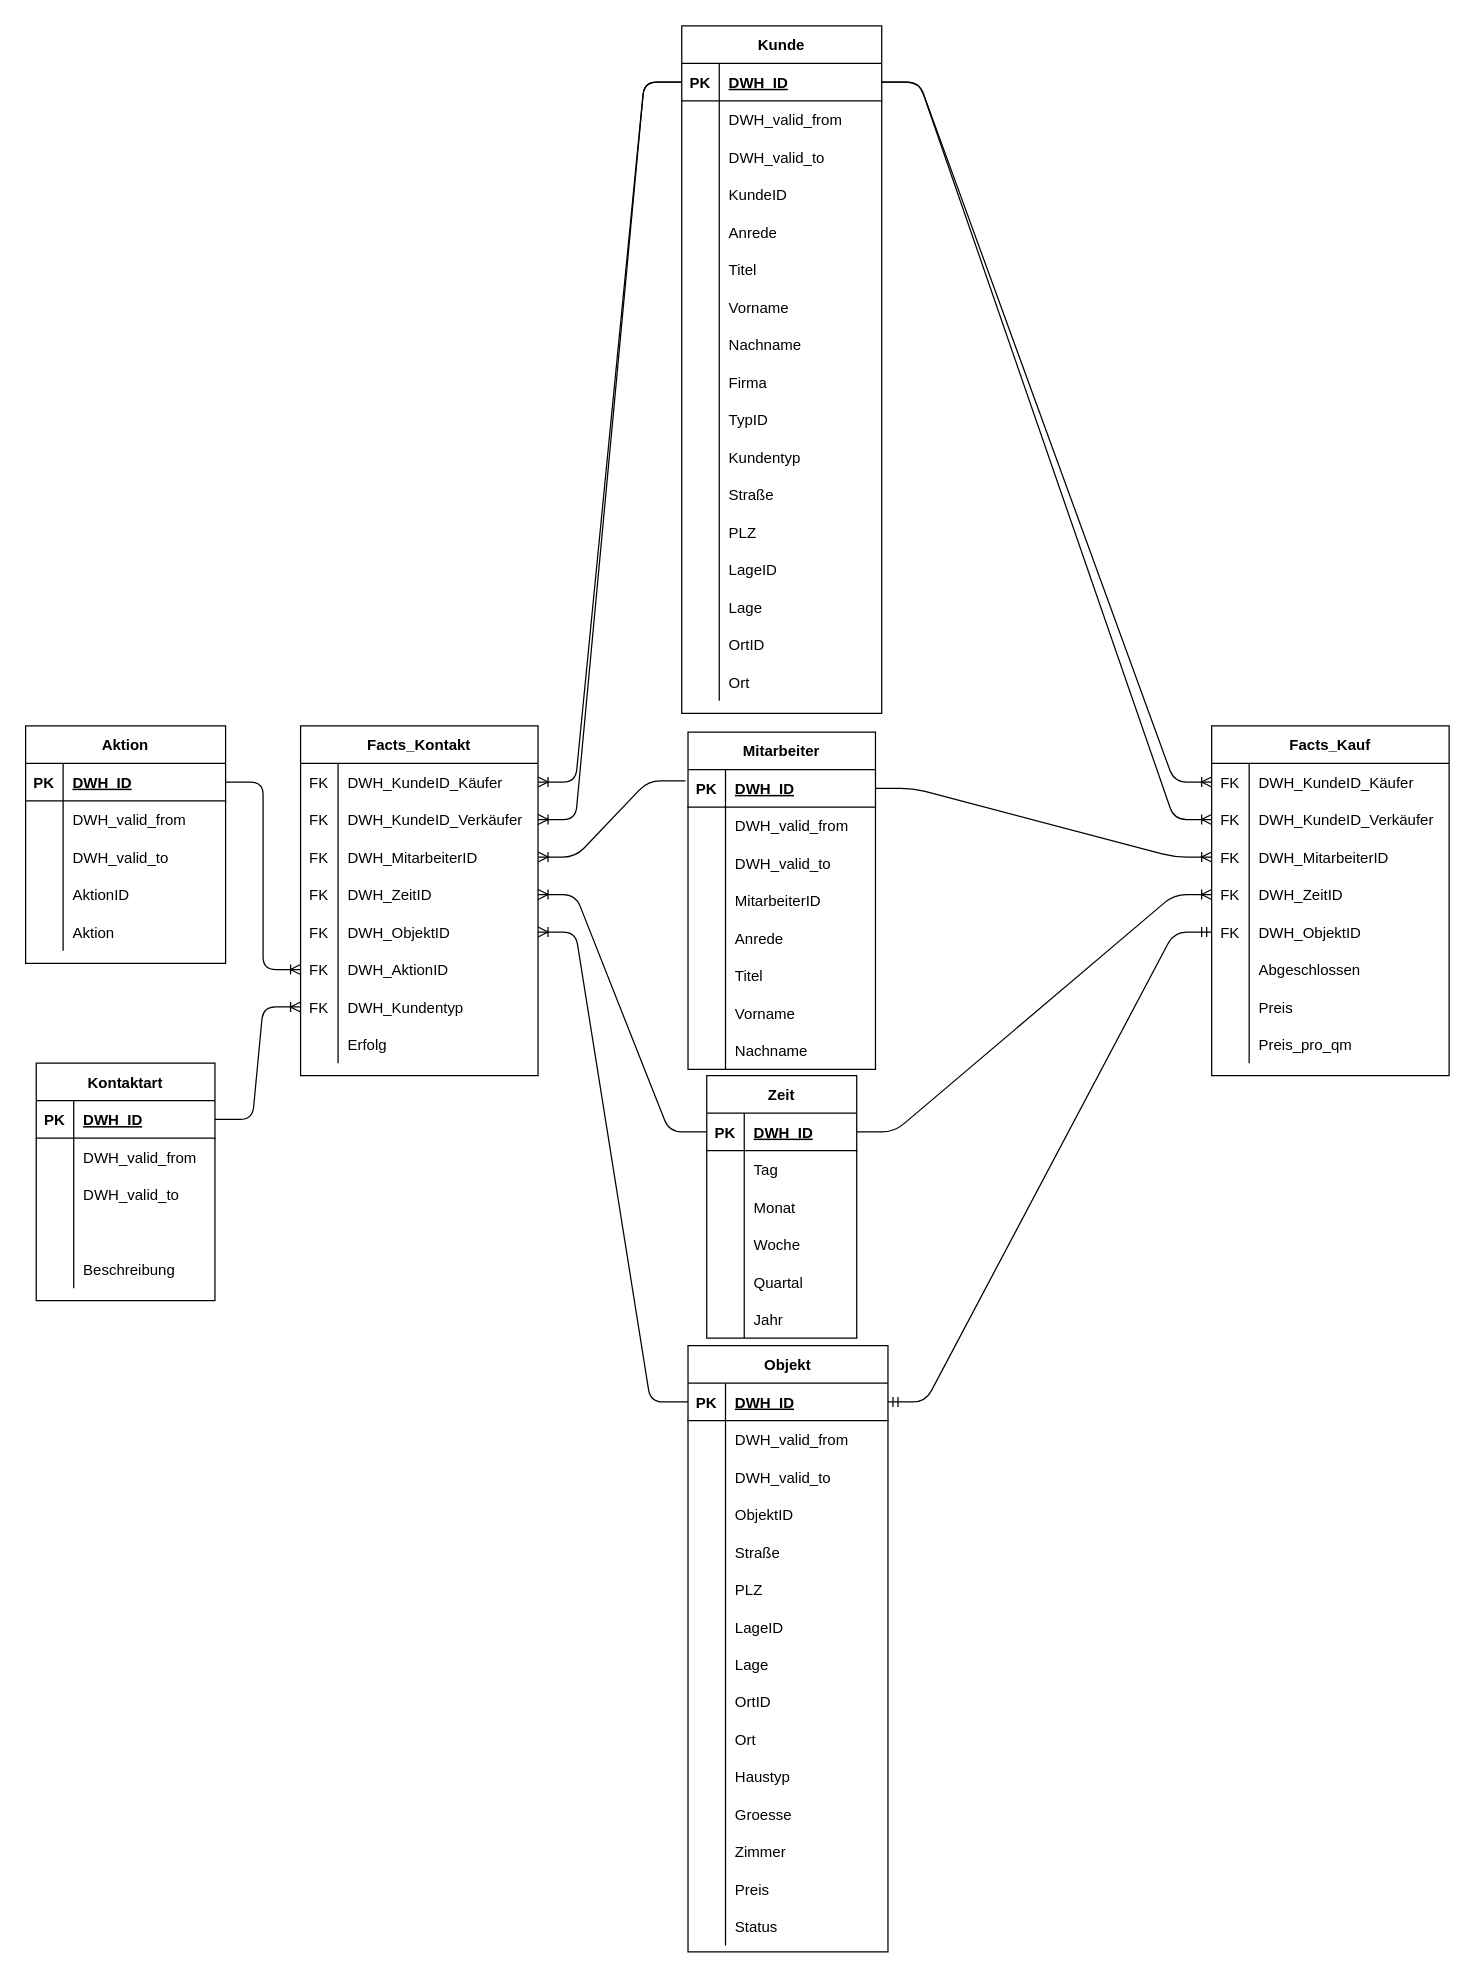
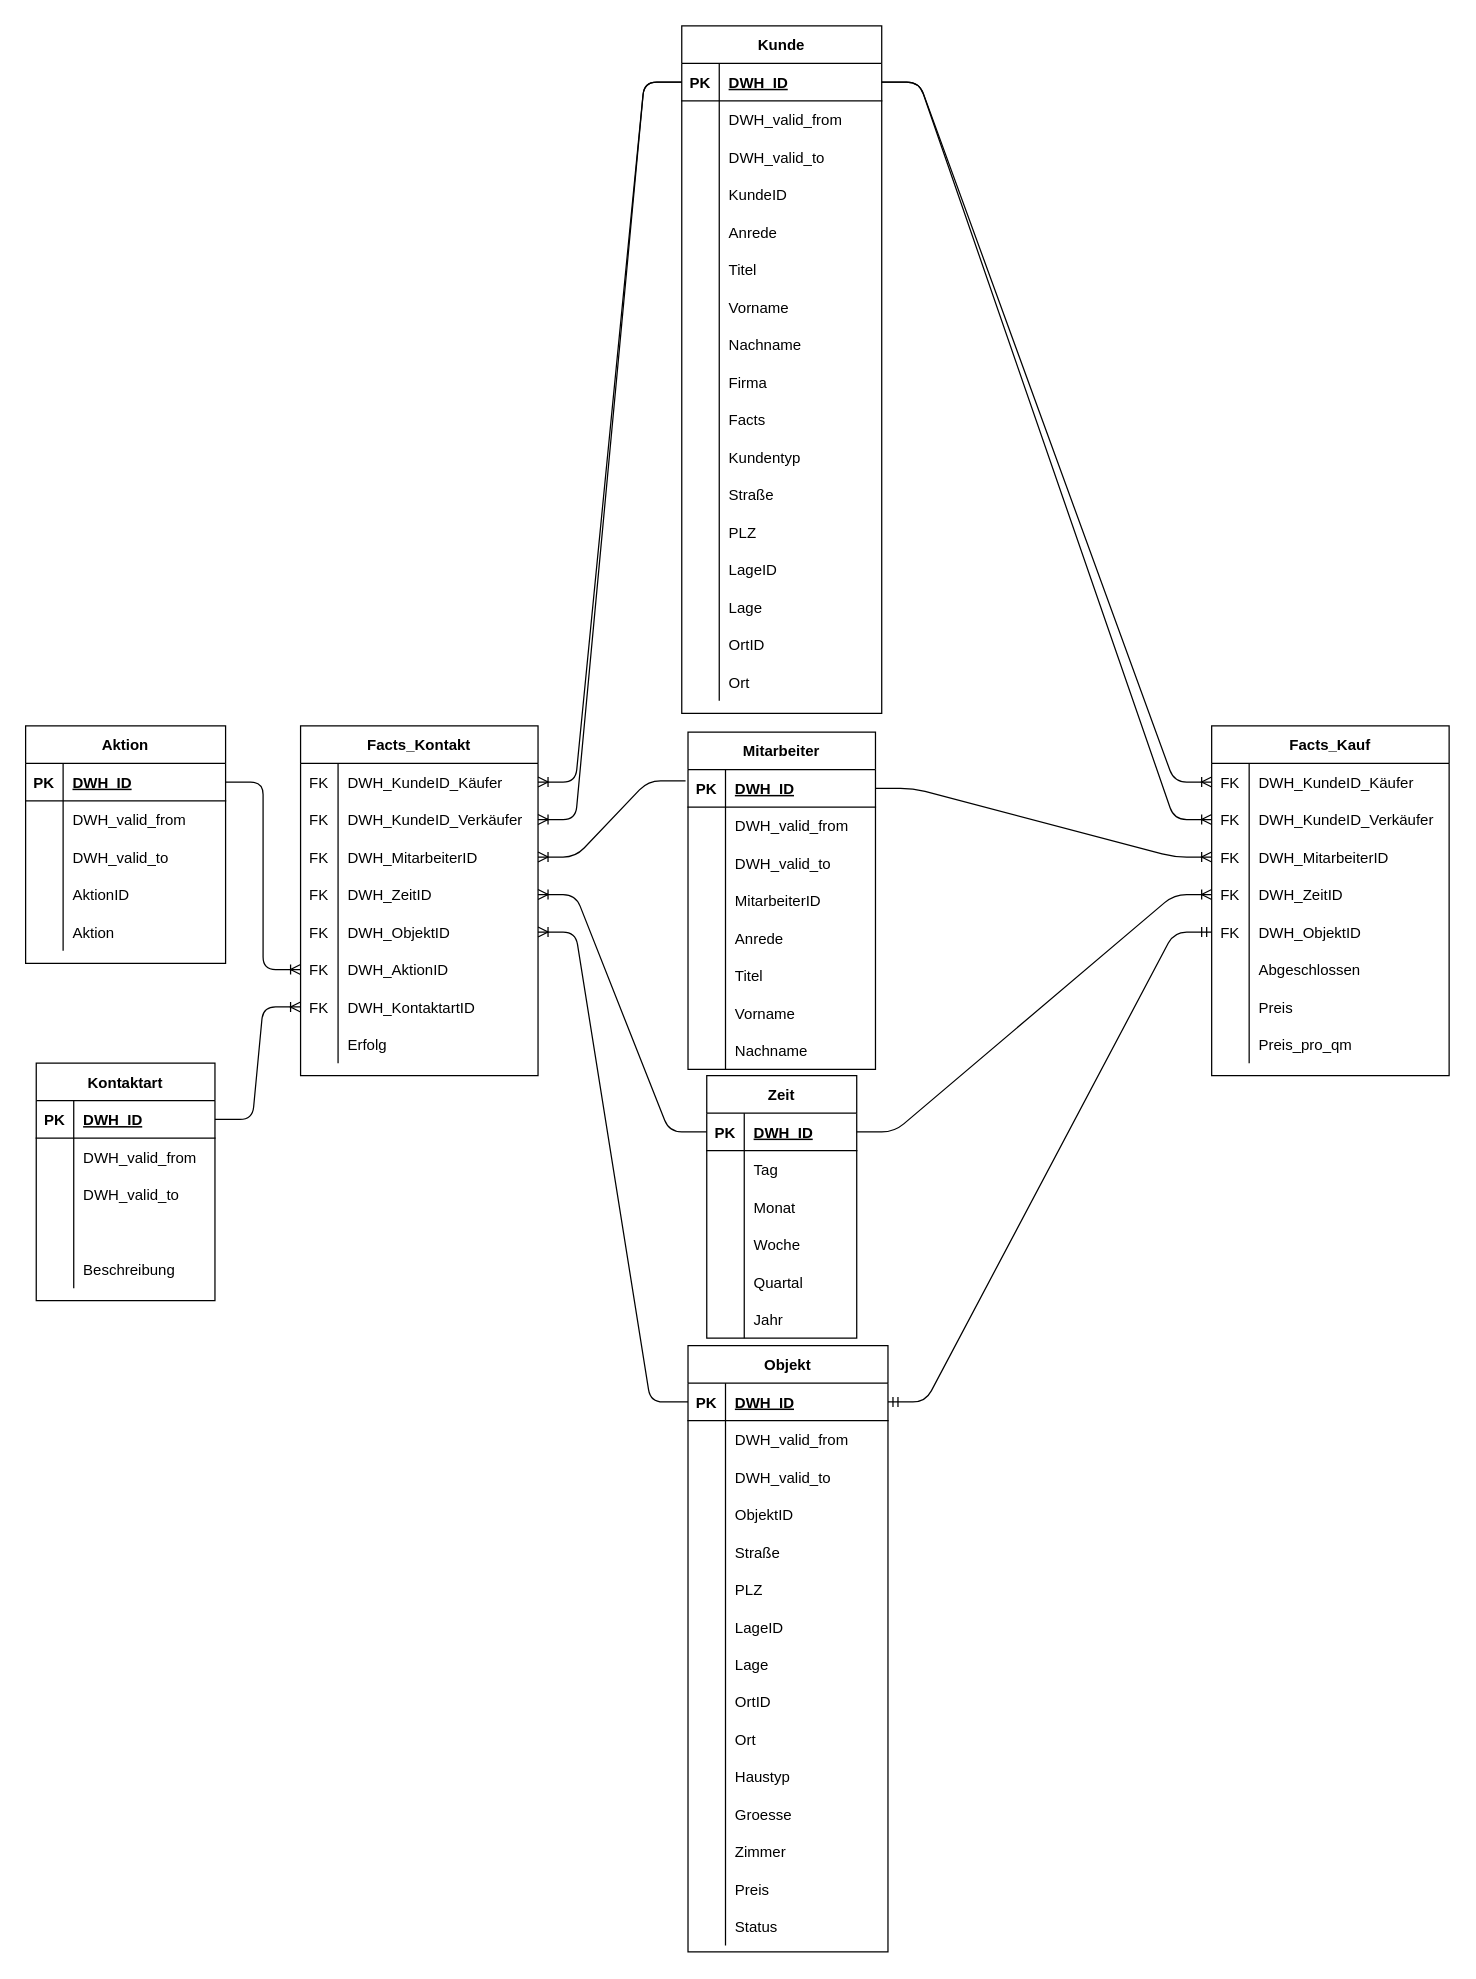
(750, 420) -> (750, 420)
(402, 1008) -> (415, 1008)
